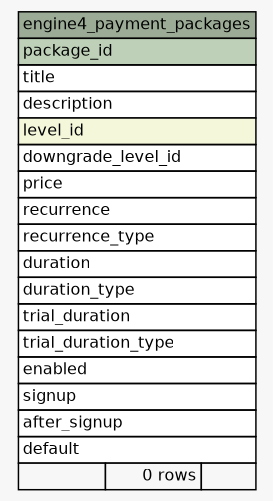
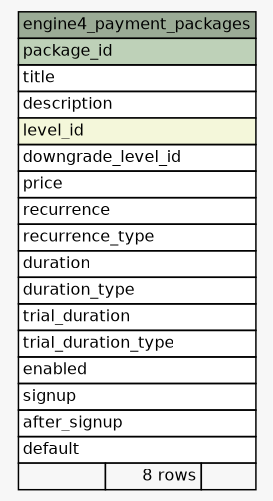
(170, 476) -> (170, 476)
